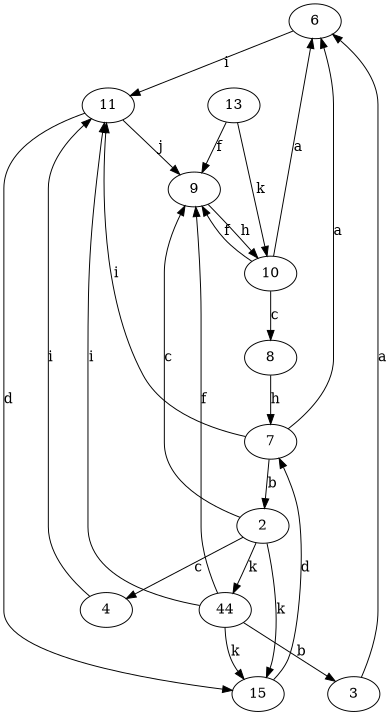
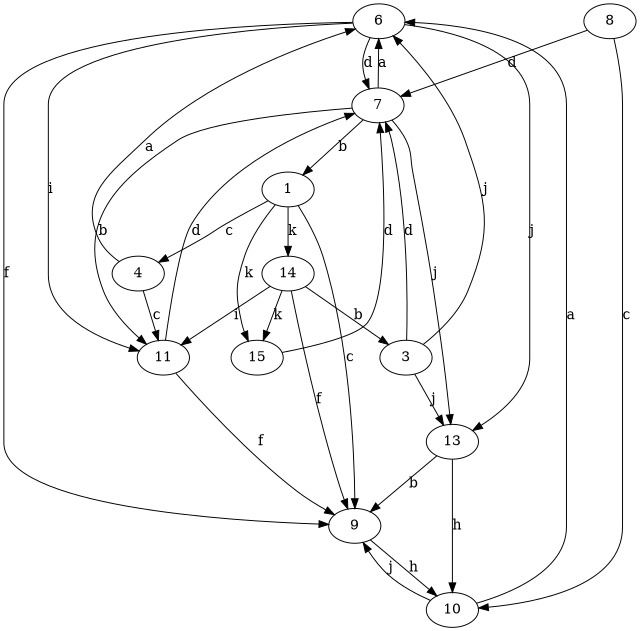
none -> (363, 58)
none -> (176, 115)
(161, 147) -> (261, 442)
(219, 147) -> (414, 484)
(261, 189) -> (457, 526)
none -> (530, 194)
(227, 232) -> (391, 568)
none -> (404, 235)
none -> (4, 256)
none -> (430, 265)
(116, 274) -> (103, 232)
(271, 311) -> (623, 368)
(51, 358) -> (157, 316)
(382, 358) -> (486, 189)
none -> (427, 395)
(275, 400) -> (512, 63)
(4, 462) -> (214, 196)
(263, 526) -> (288, 189)
(225, 610) -> (288, 274)
